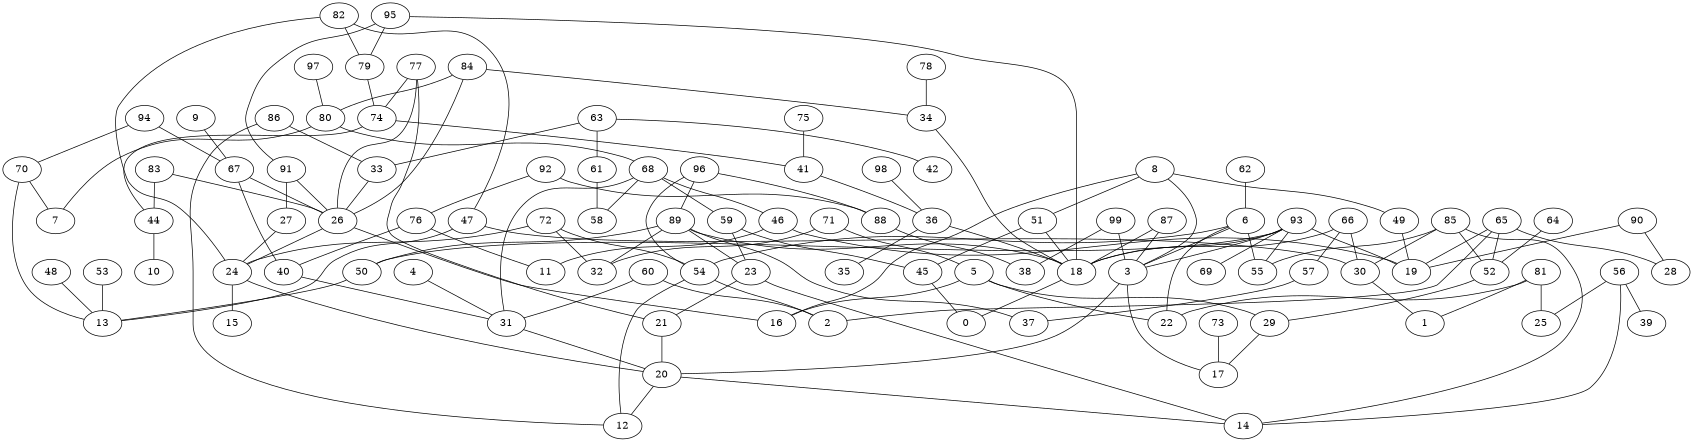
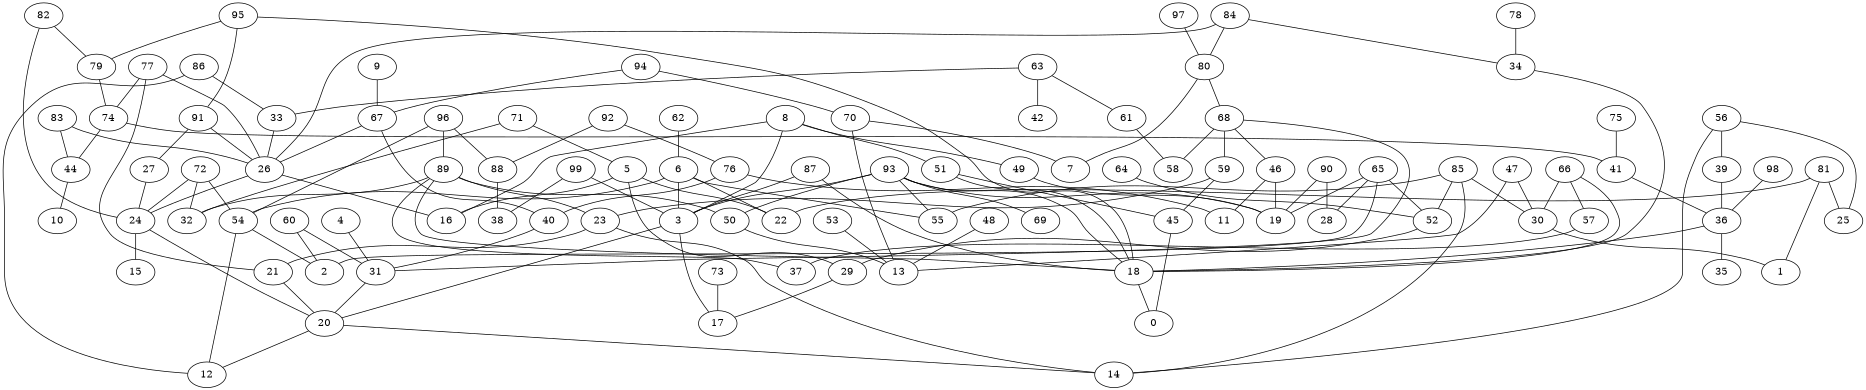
(497, 61) -> none
none -> (1722, 198)
